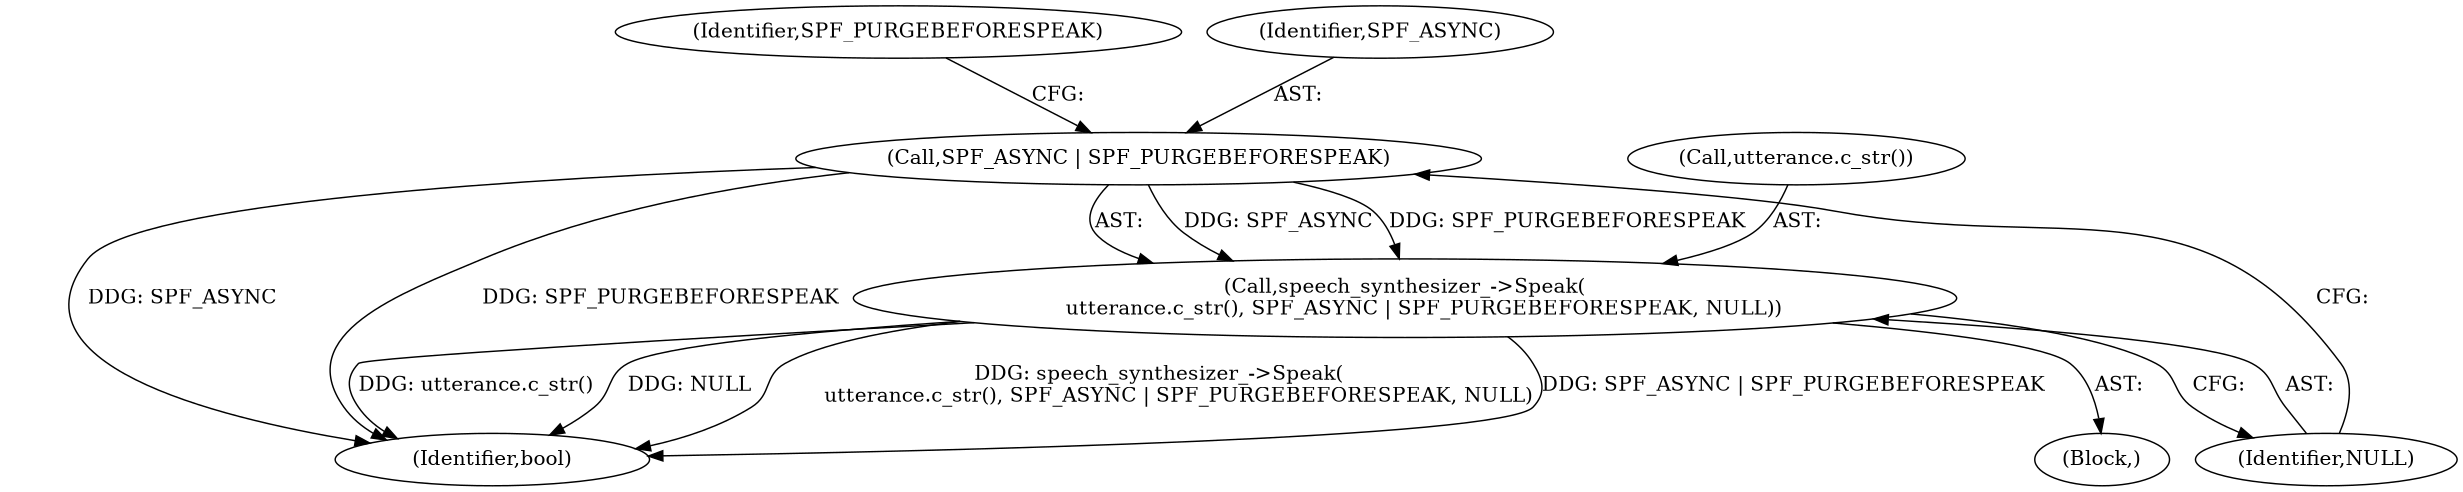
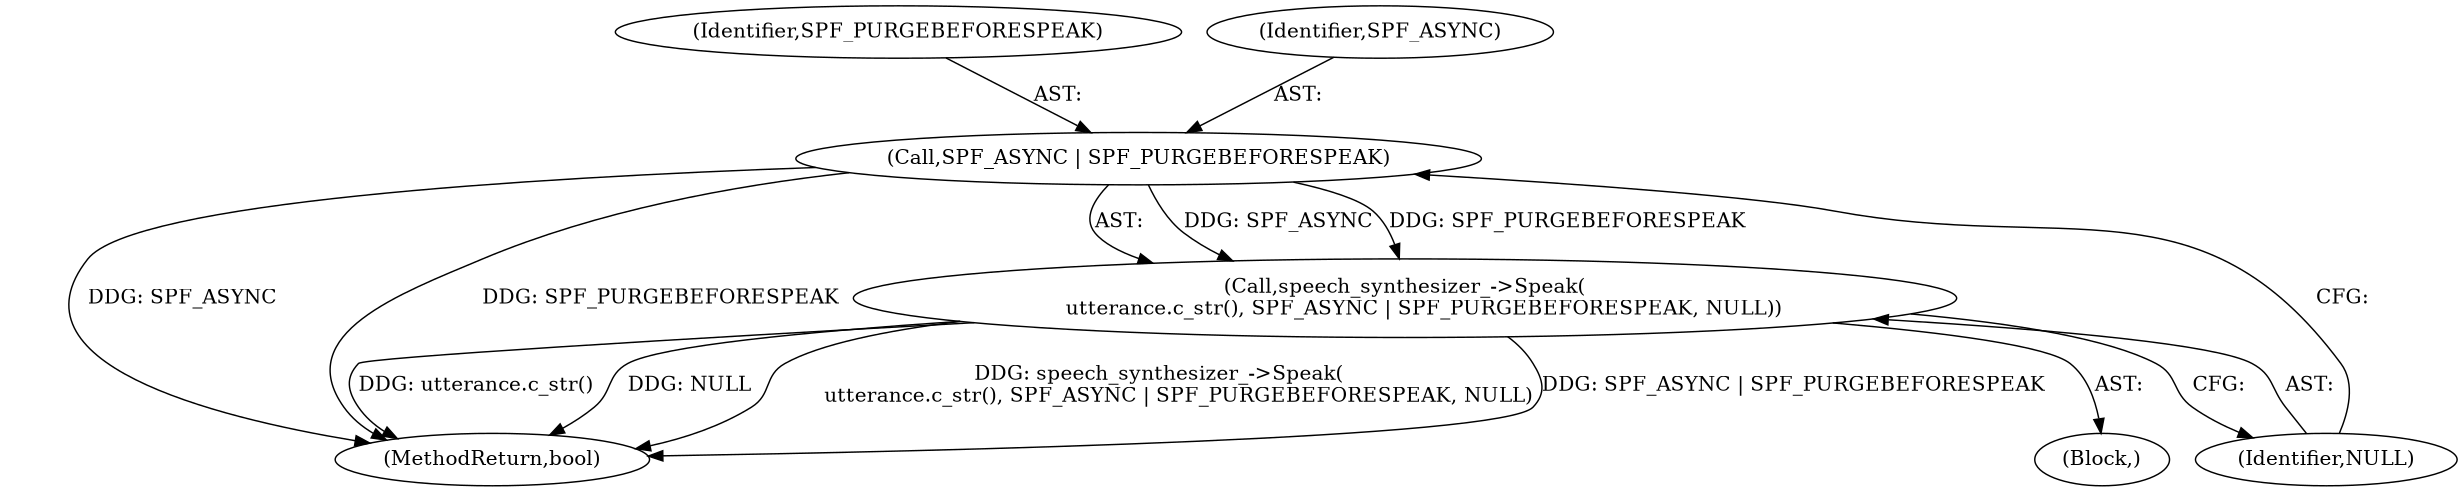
(1061, 95) -> (1061, 95)
(1796, 159) -> none
(492, 460) -> (492, 460)
